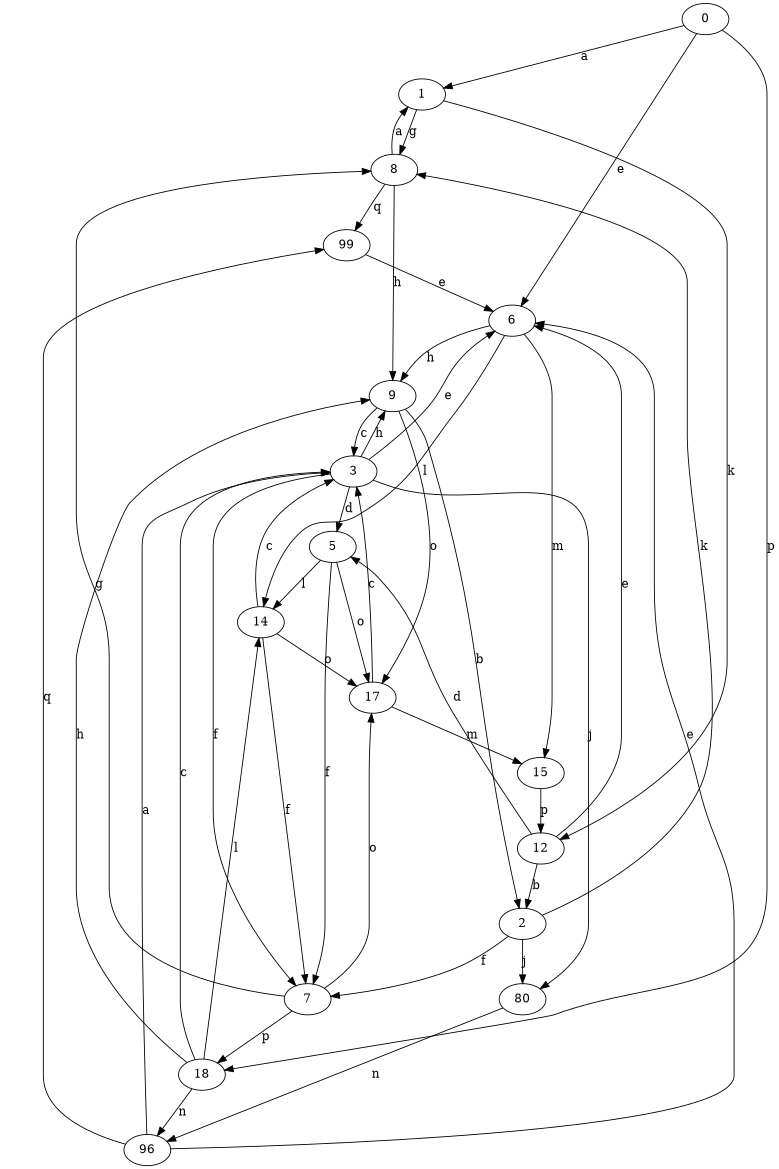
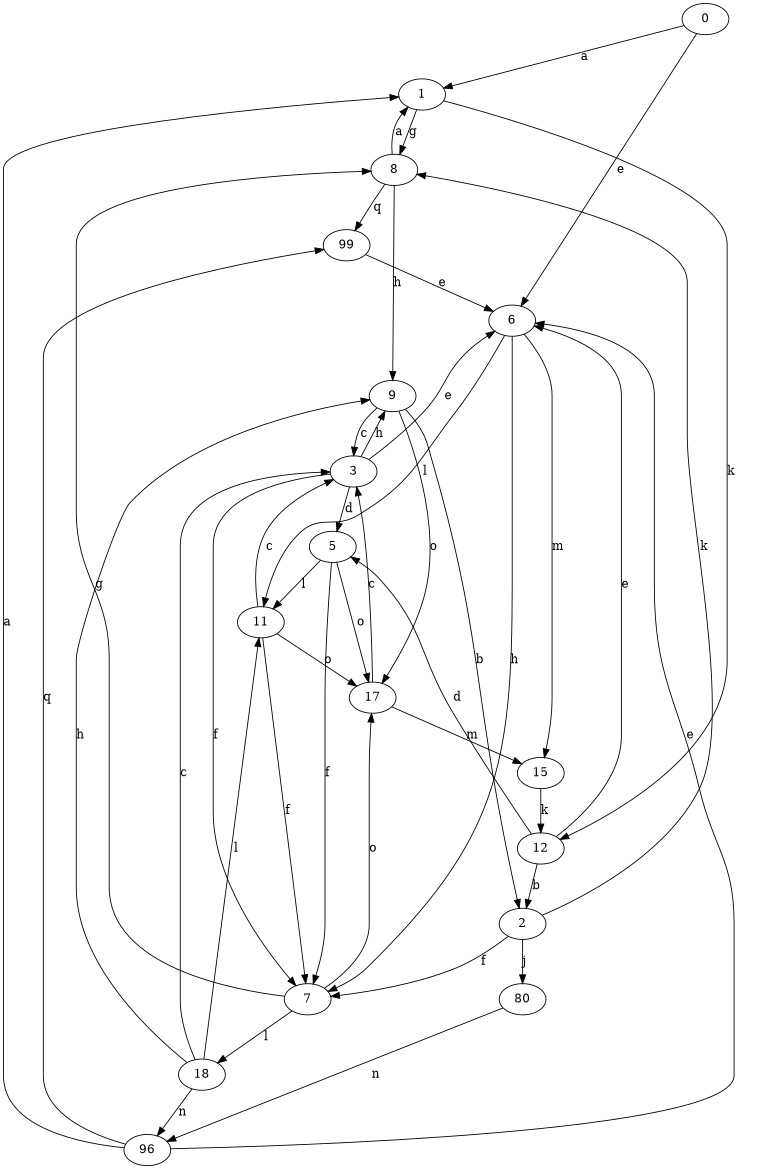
(443, 342) -> (509, 692)
(261, 622) -> (261, 622)
(588, 648) -> none
(142, 737) -> (3, 500)
(767, 749) -> none
(545, 811) -> (545, 811)
(266, 1037) -> (266, 1037)
